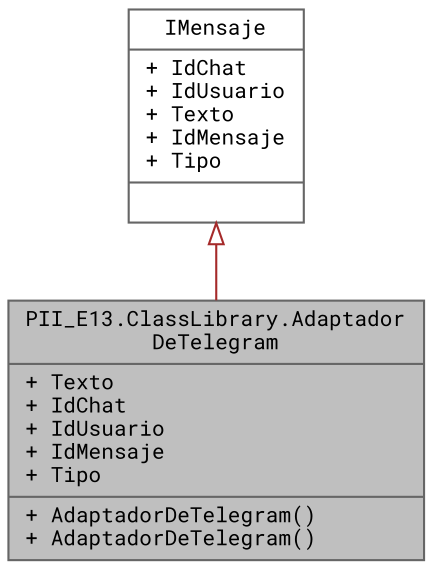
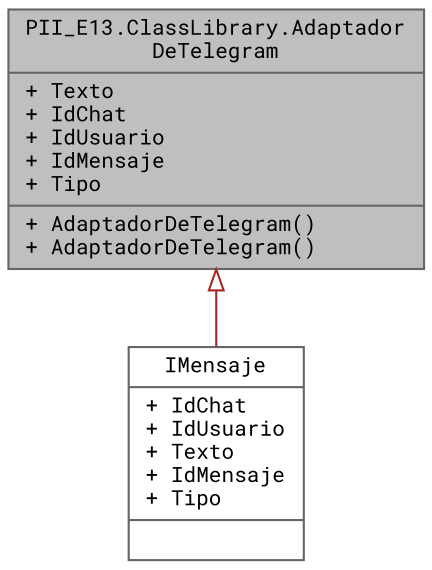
(216, 272) -> (216, 319)
